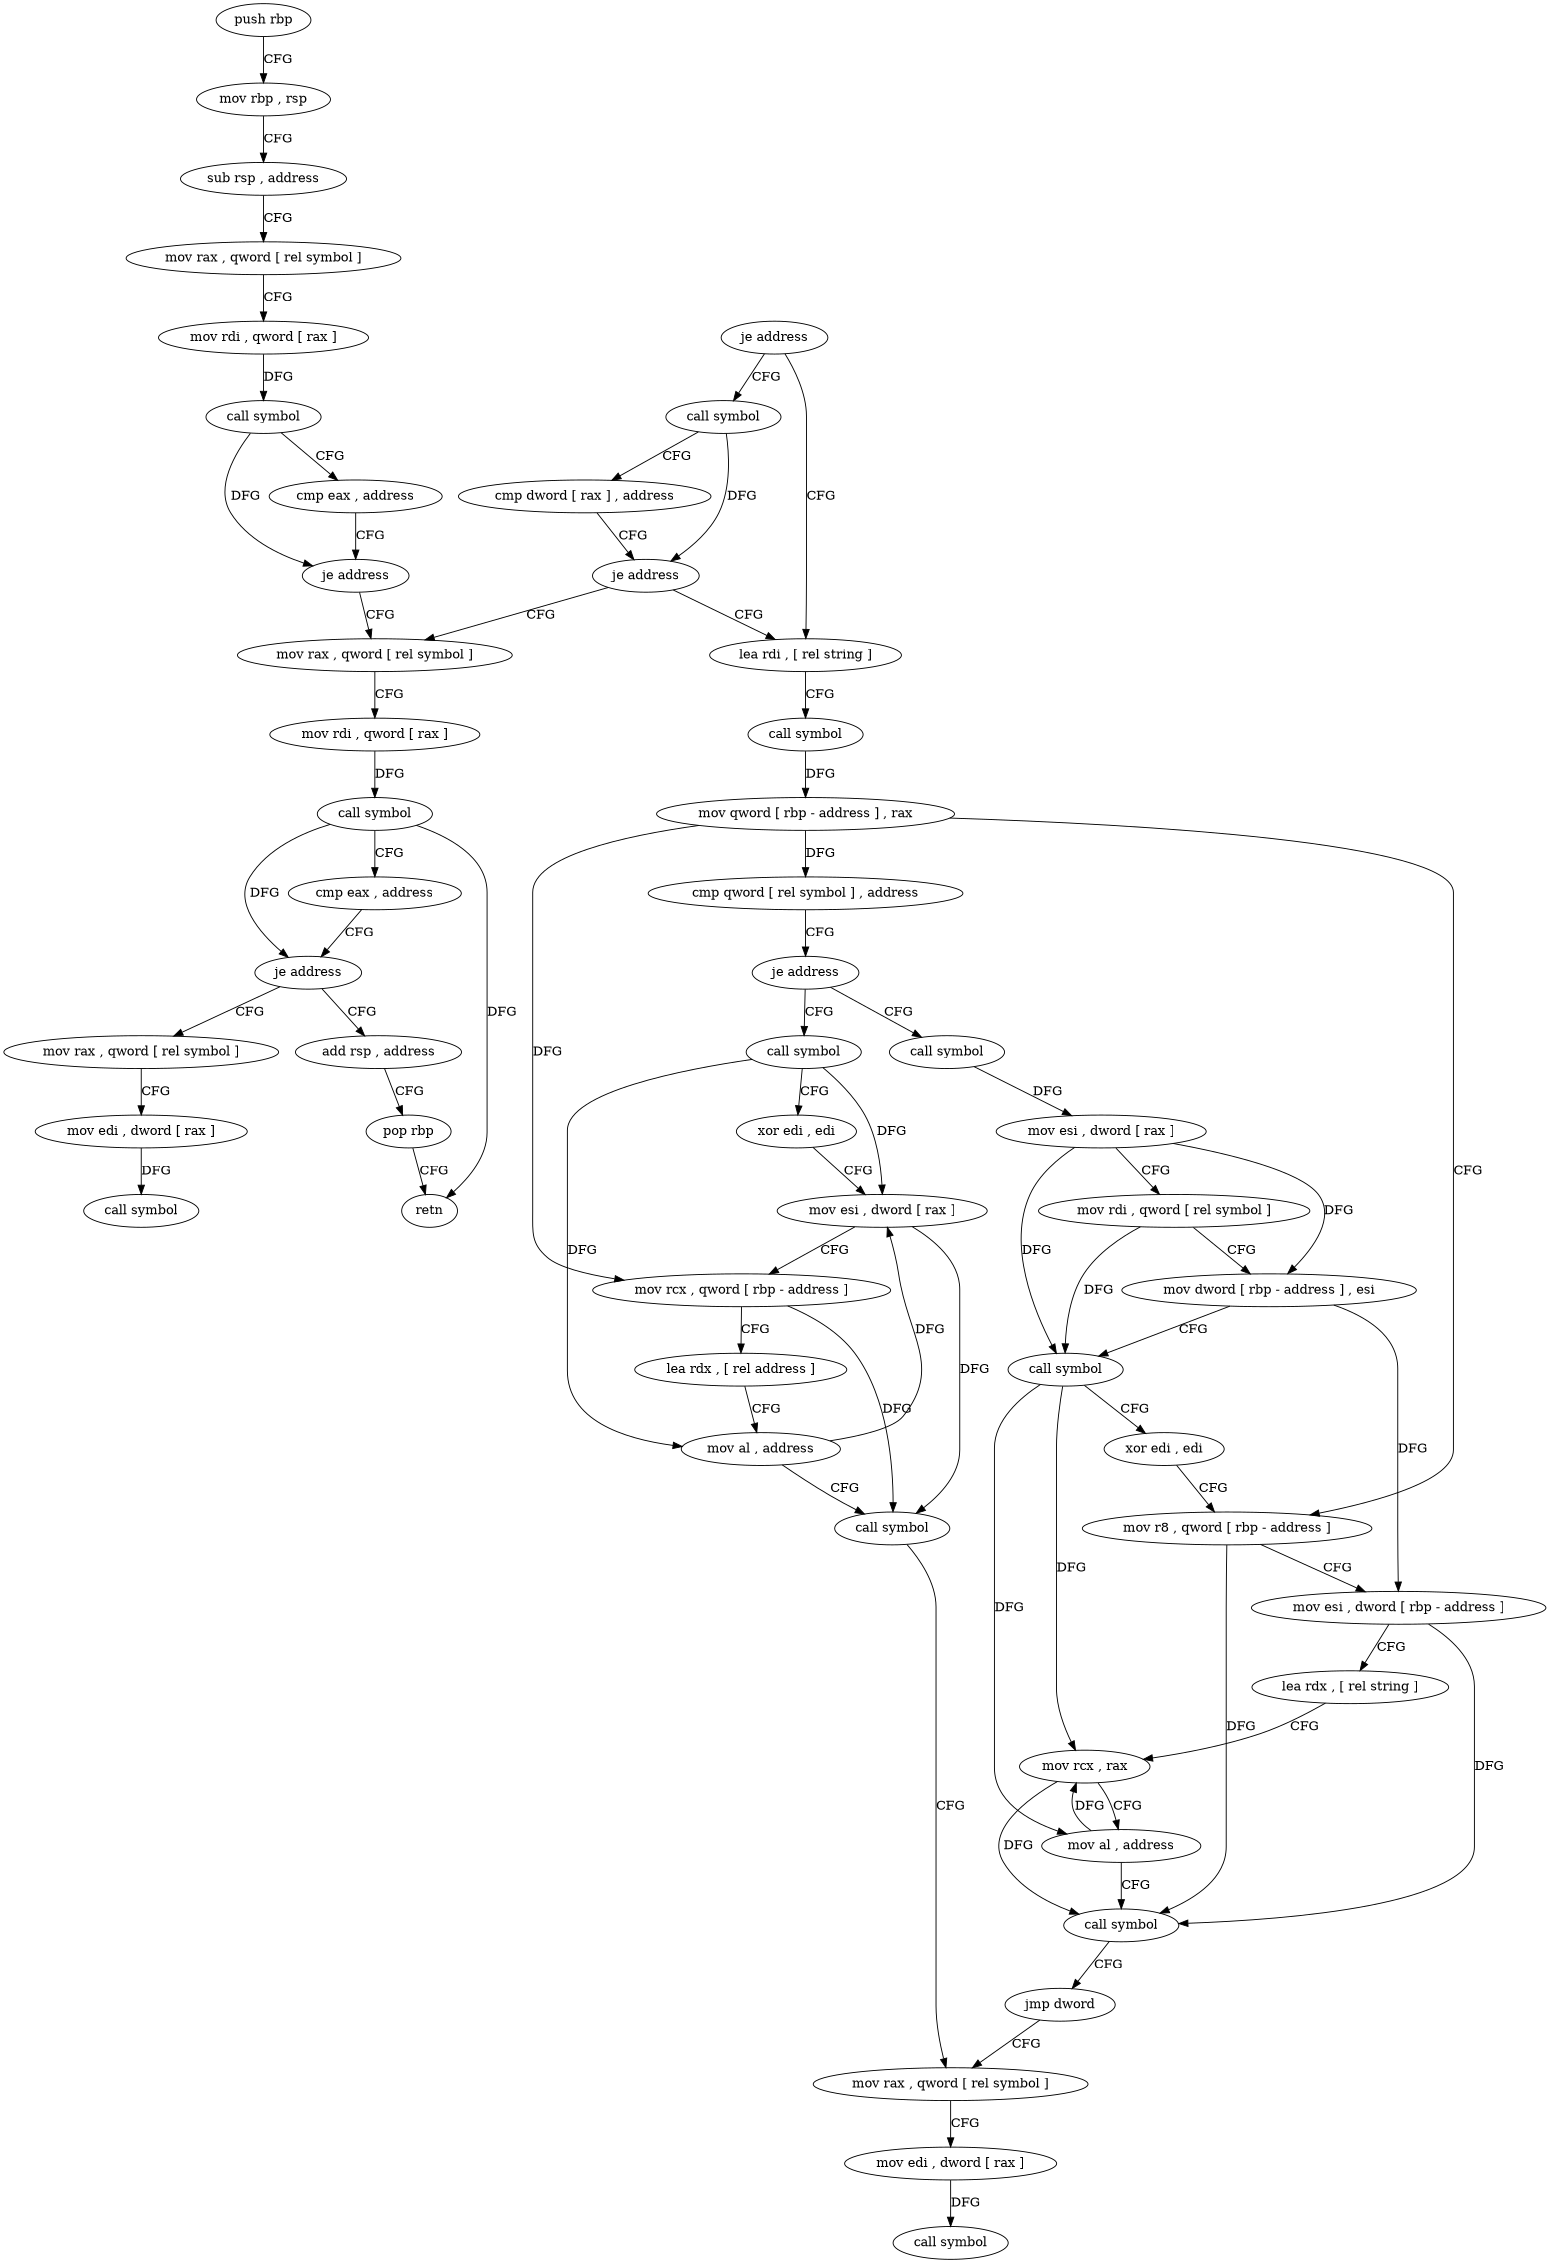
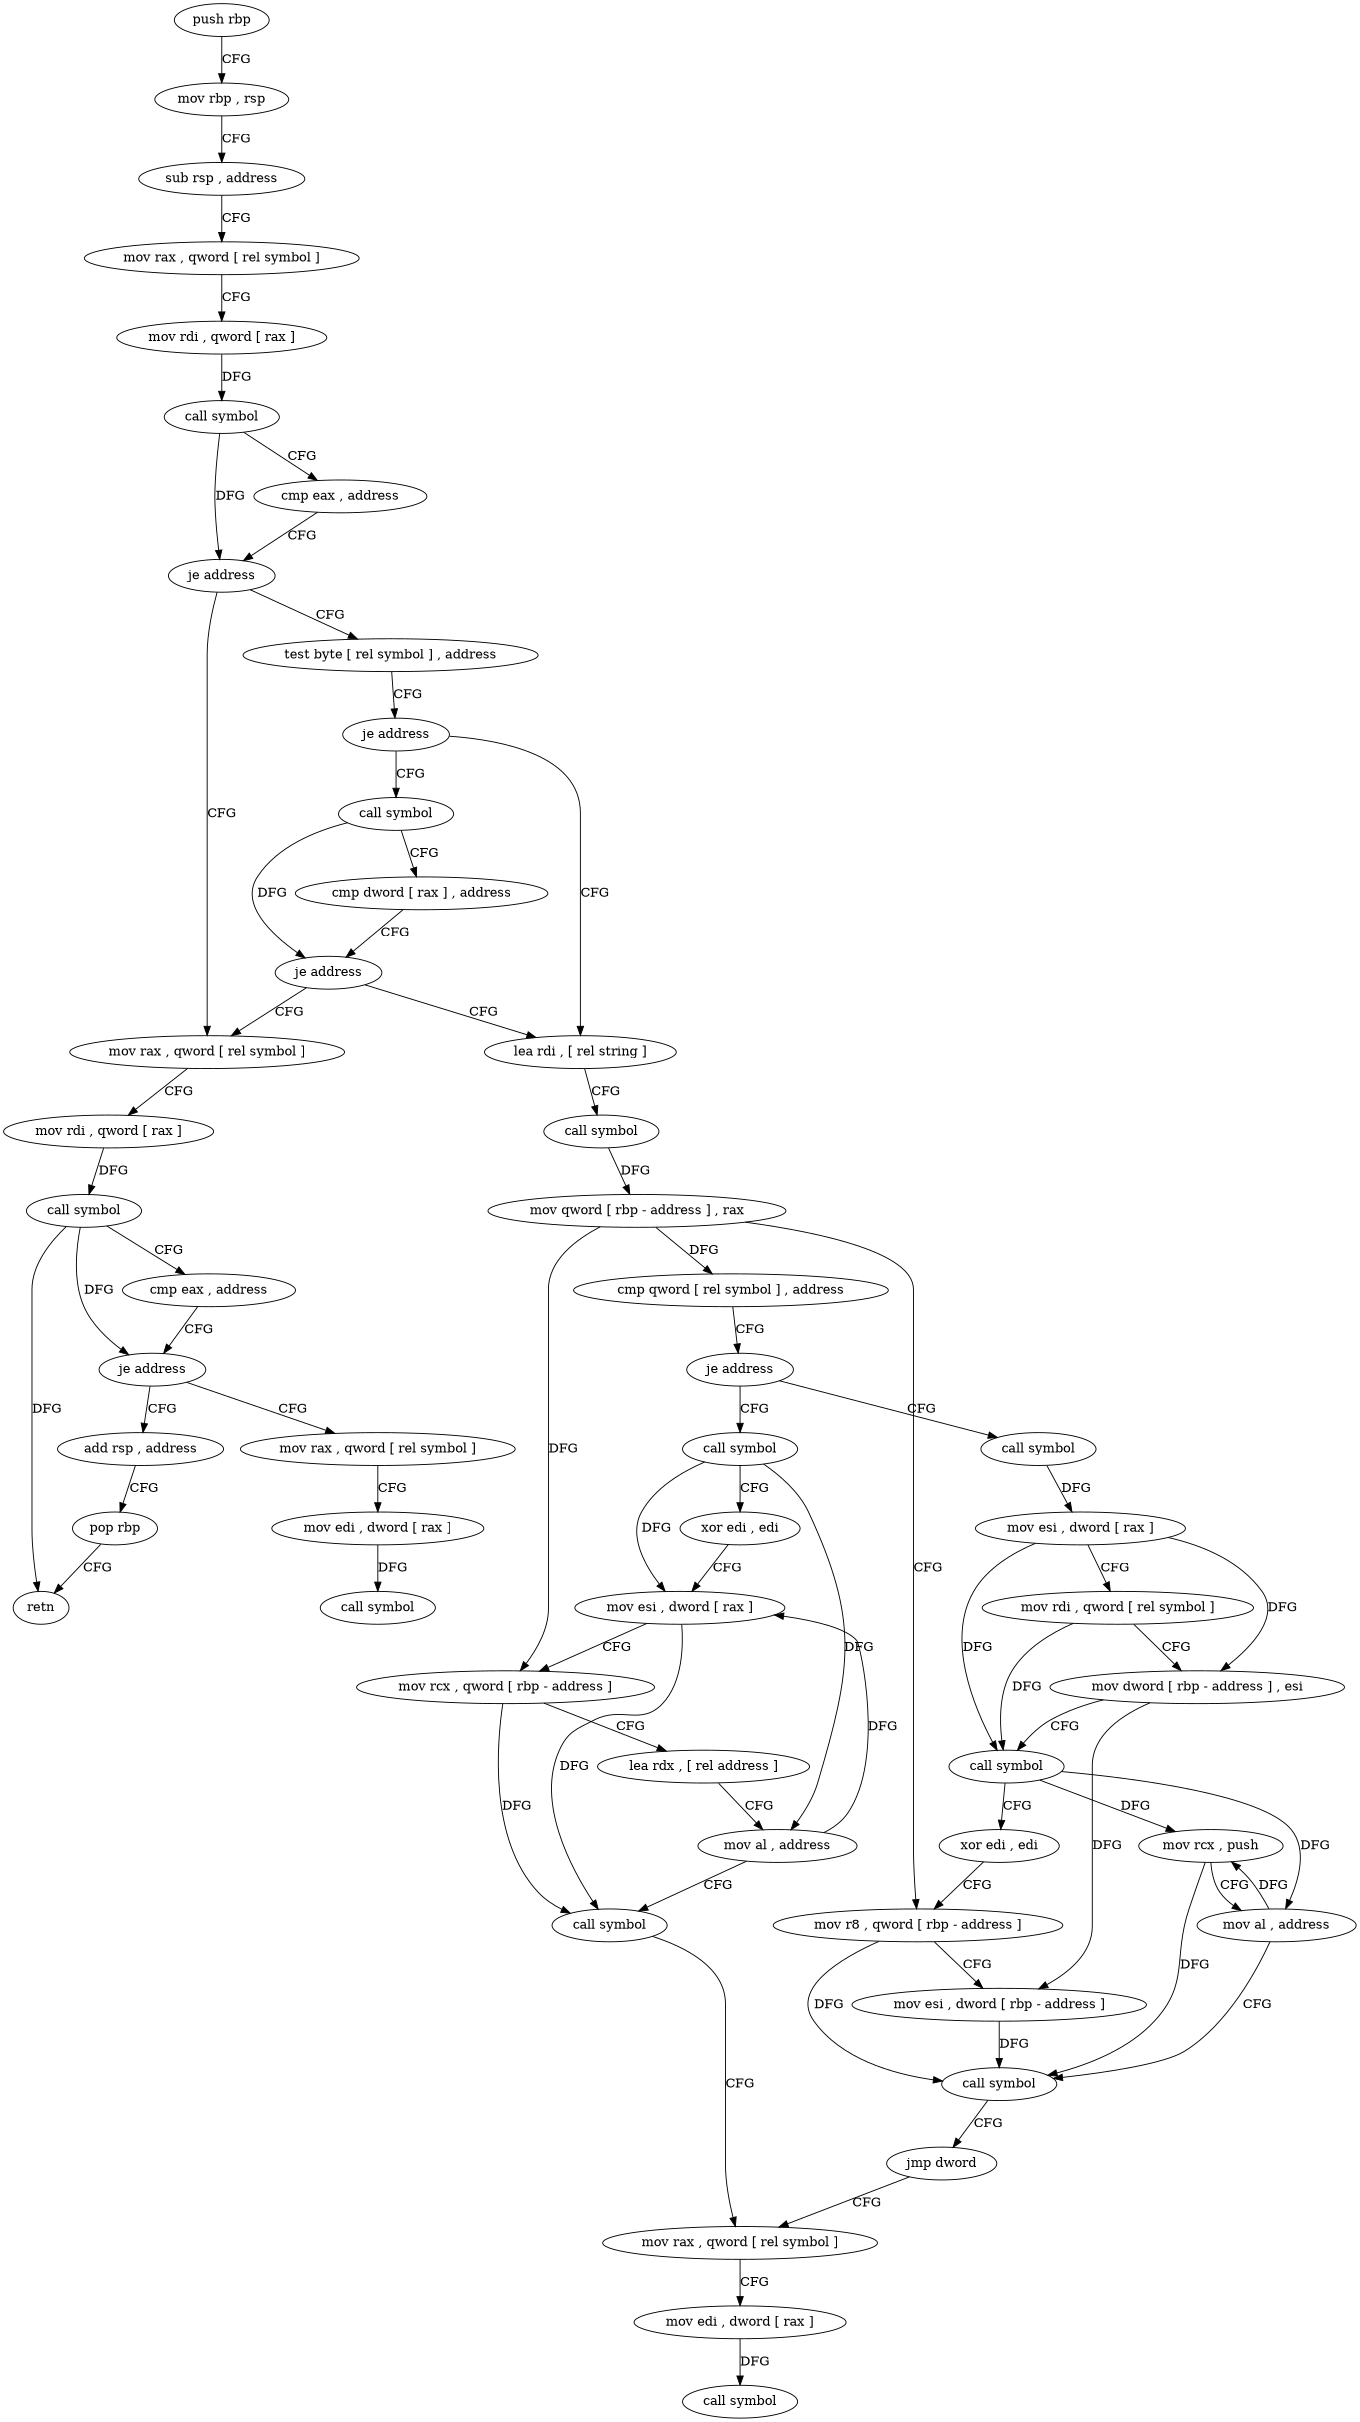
none -> (391, 655)
(1350, 1687) -> none
(1085, 1767) -> (1211, 1846)
